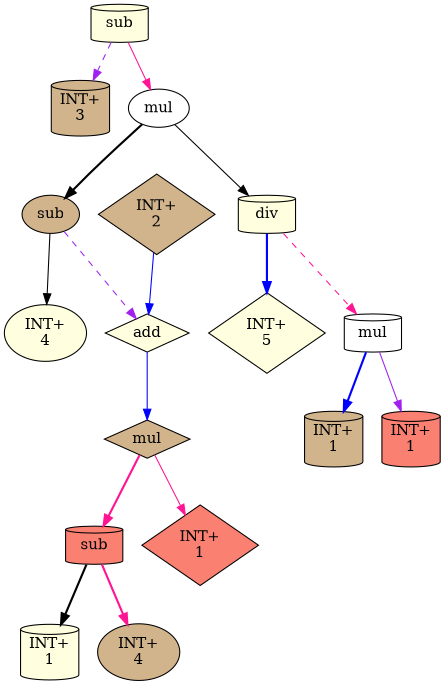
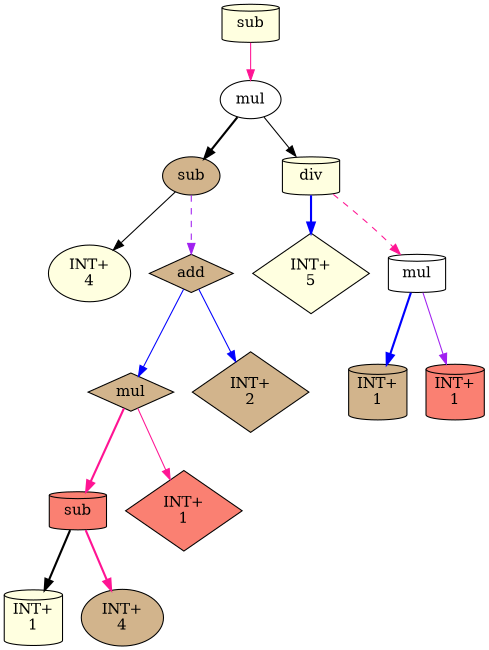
(80, 108) -> none
(152, 278) -> (215, 321)
(147, 333) -> (191, 273)
